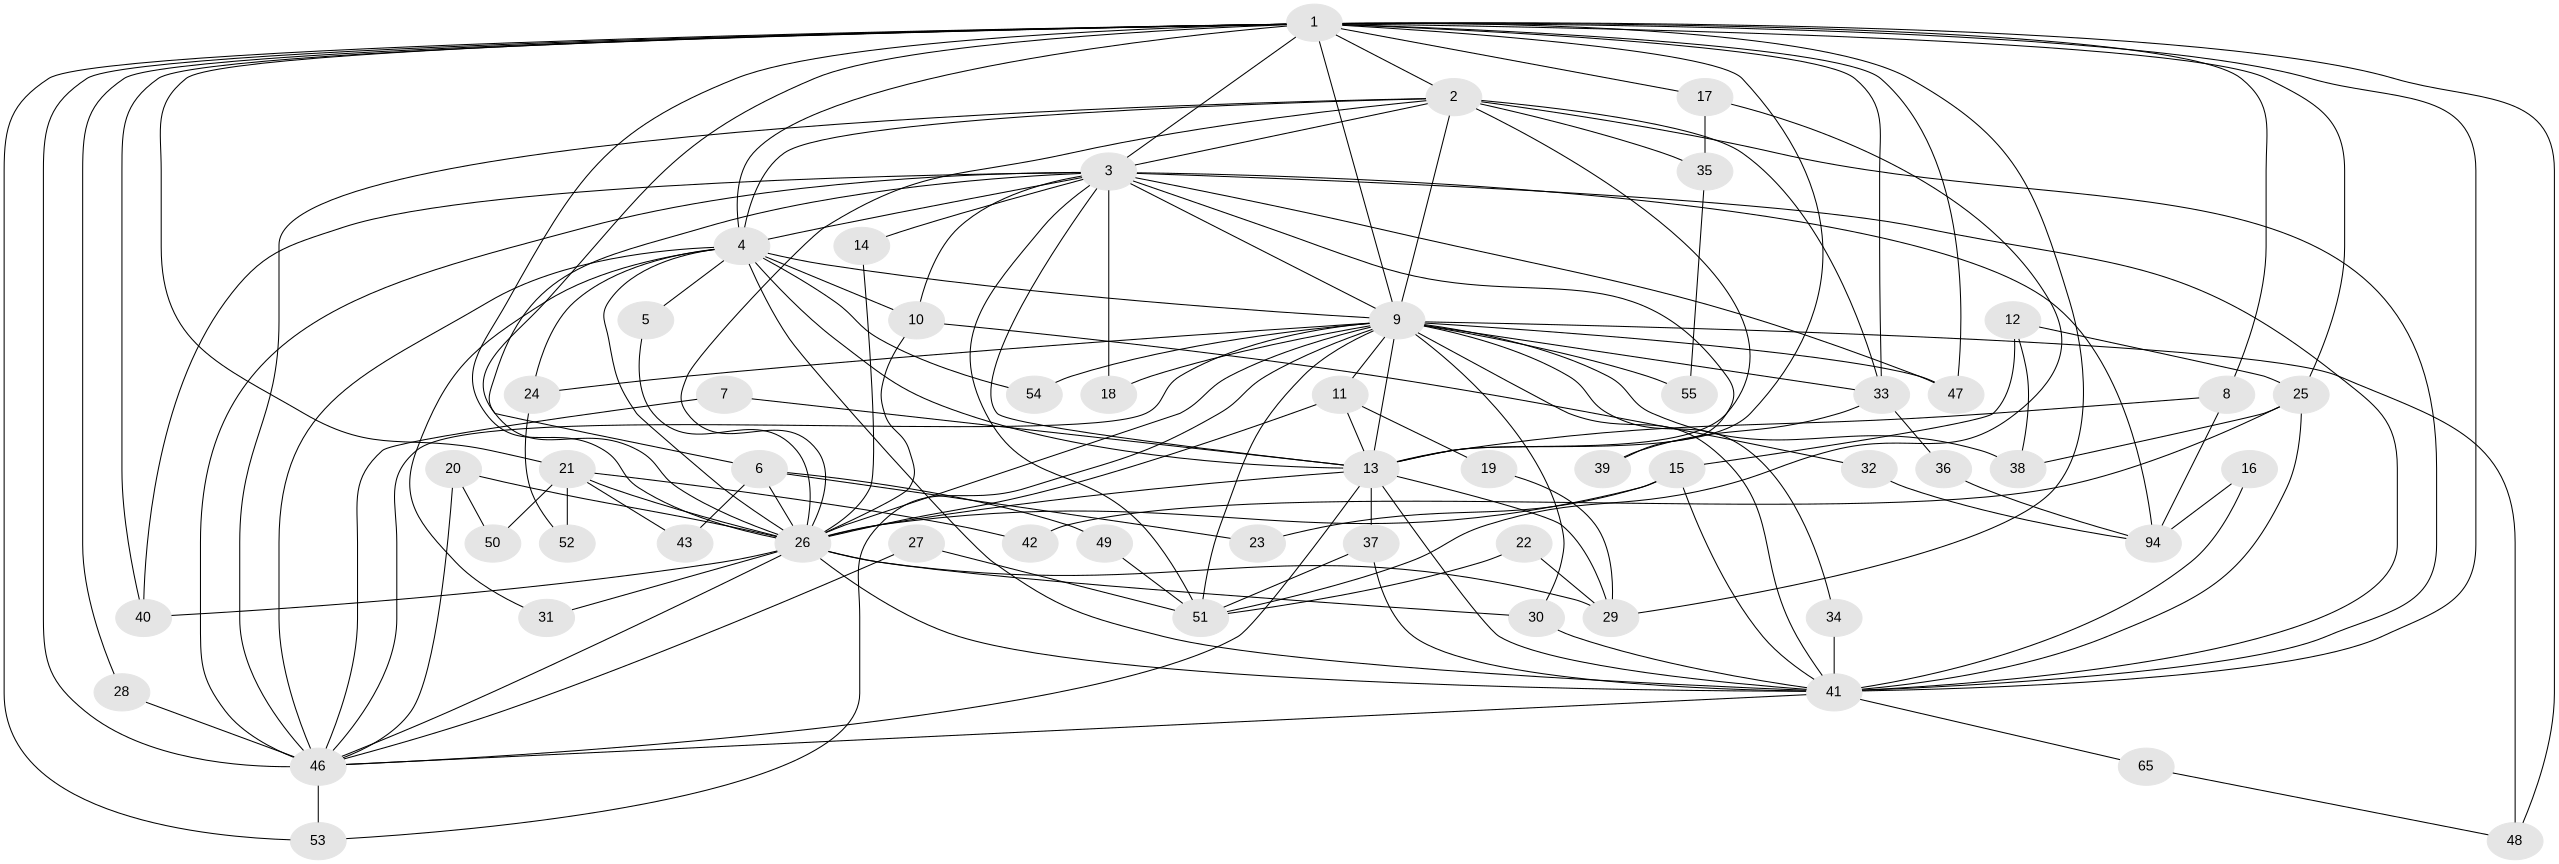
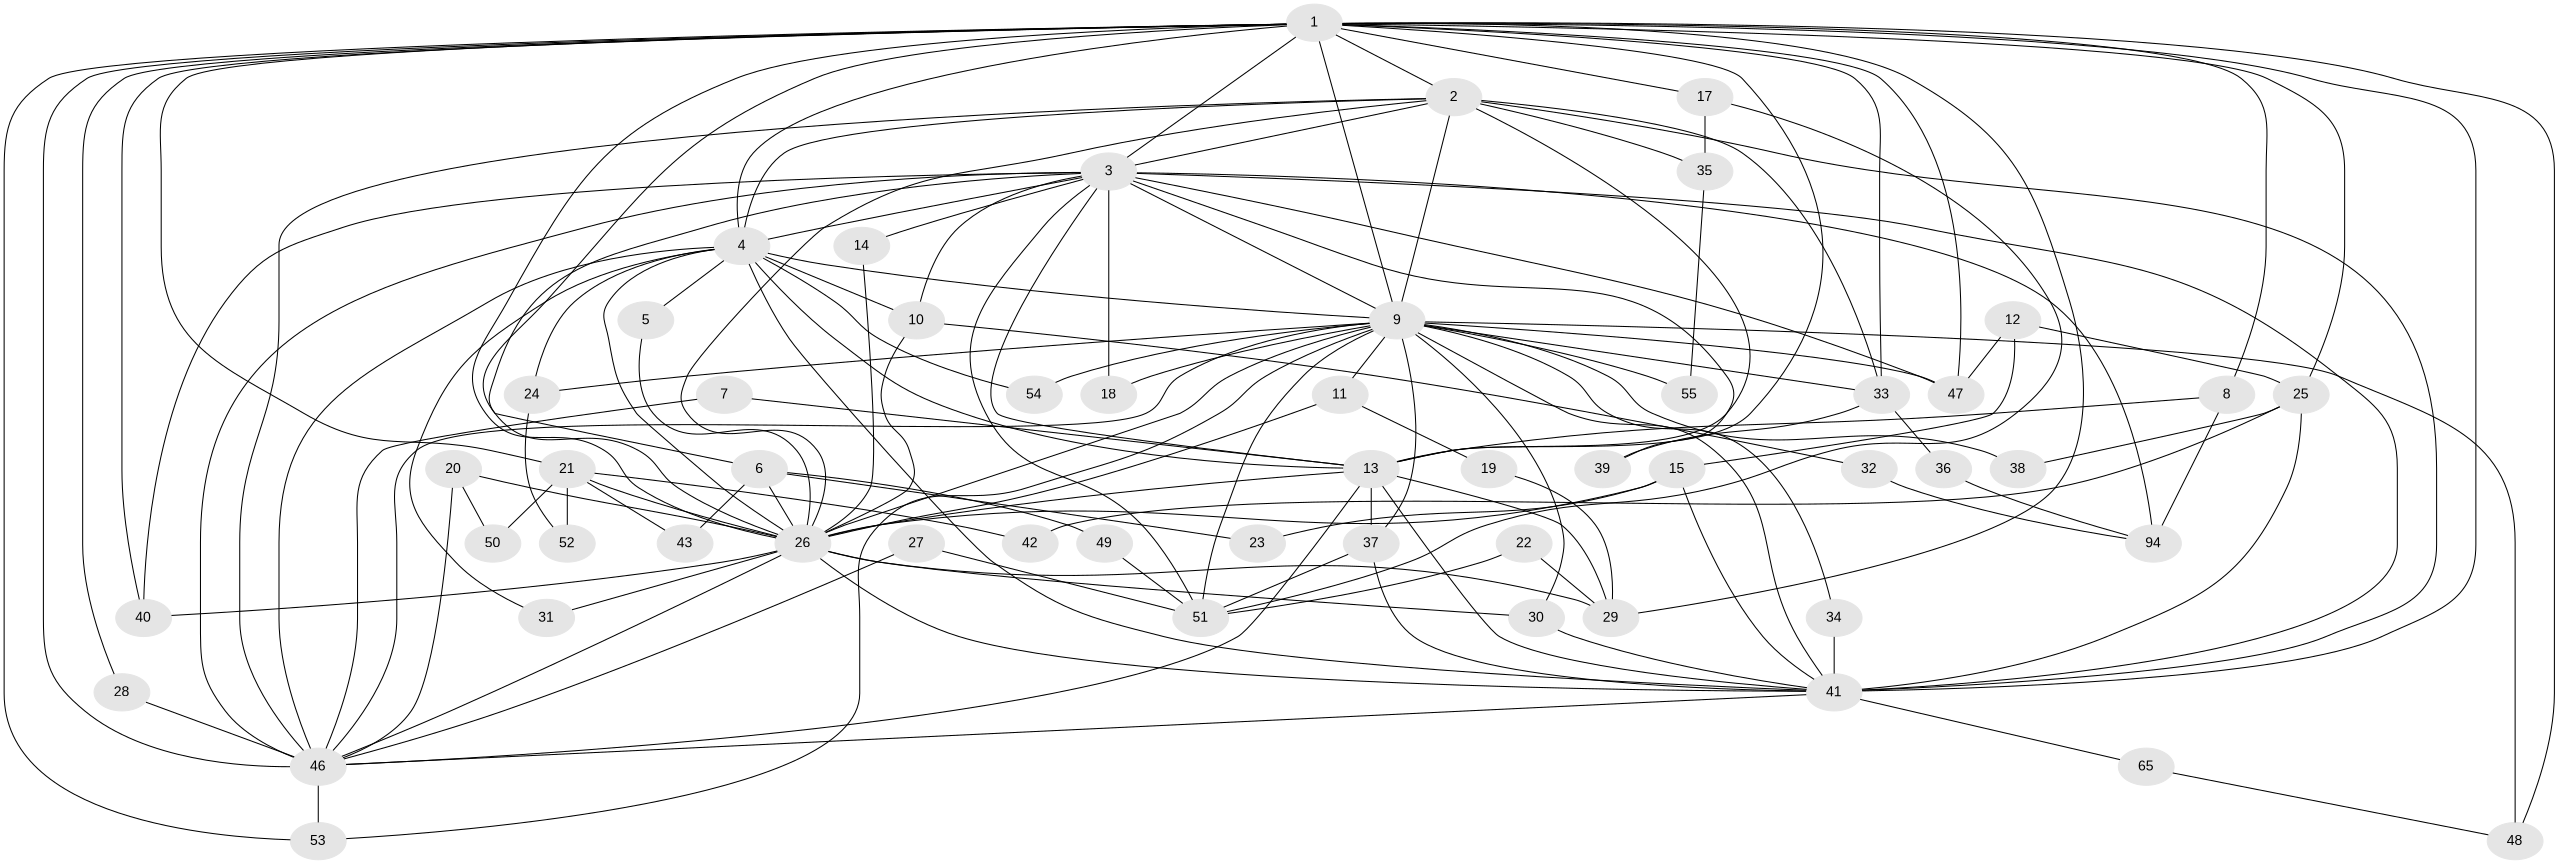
(2028, 392) -> (1984, 358)
(1384, 395) -> (1416, 441)
(1356, 432) -> none
(2250, 469) -> none
